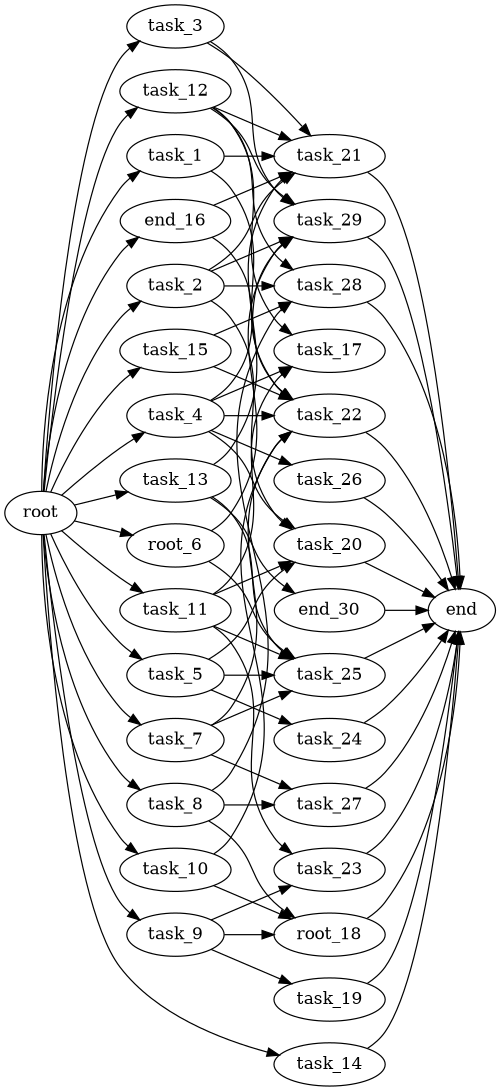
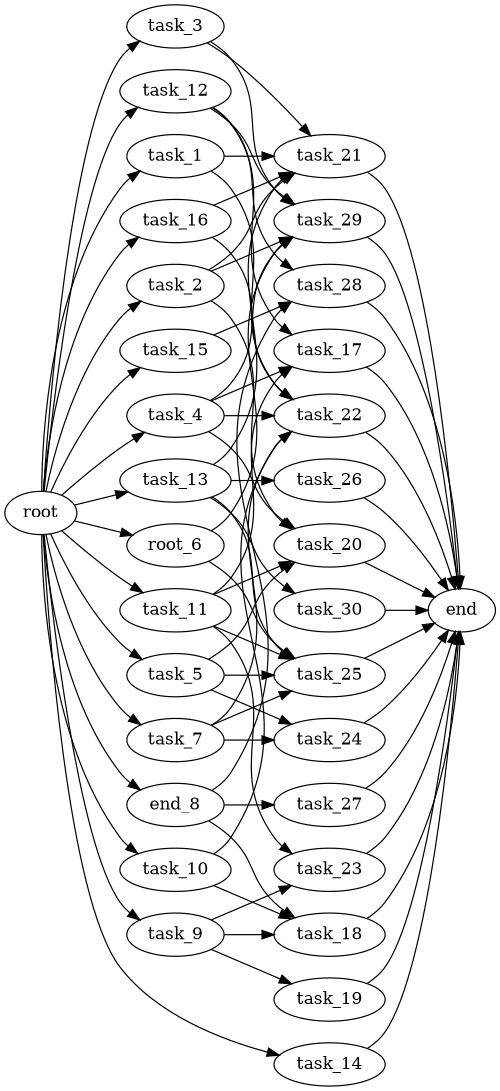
(243, 120) -> none
(175, 221) -> (175, 221)
(239, 286) -> none
(263, 388) -> none
(263, 453) -> (246, 481)
none -> (429, 464)
(330, 610) -> (330, 610)
(244, 769) -> (237, 740)
(175, 805) -> (175, 805)
(330, 935) -> (330, 935)
